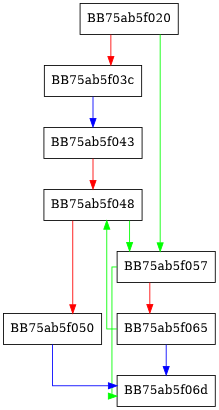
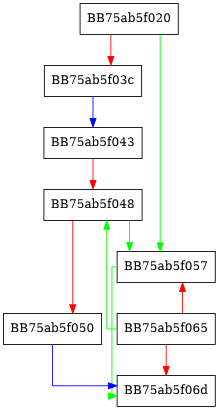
(150, 294) -> (183, 302)
(166, 356) -> (166, 356)
